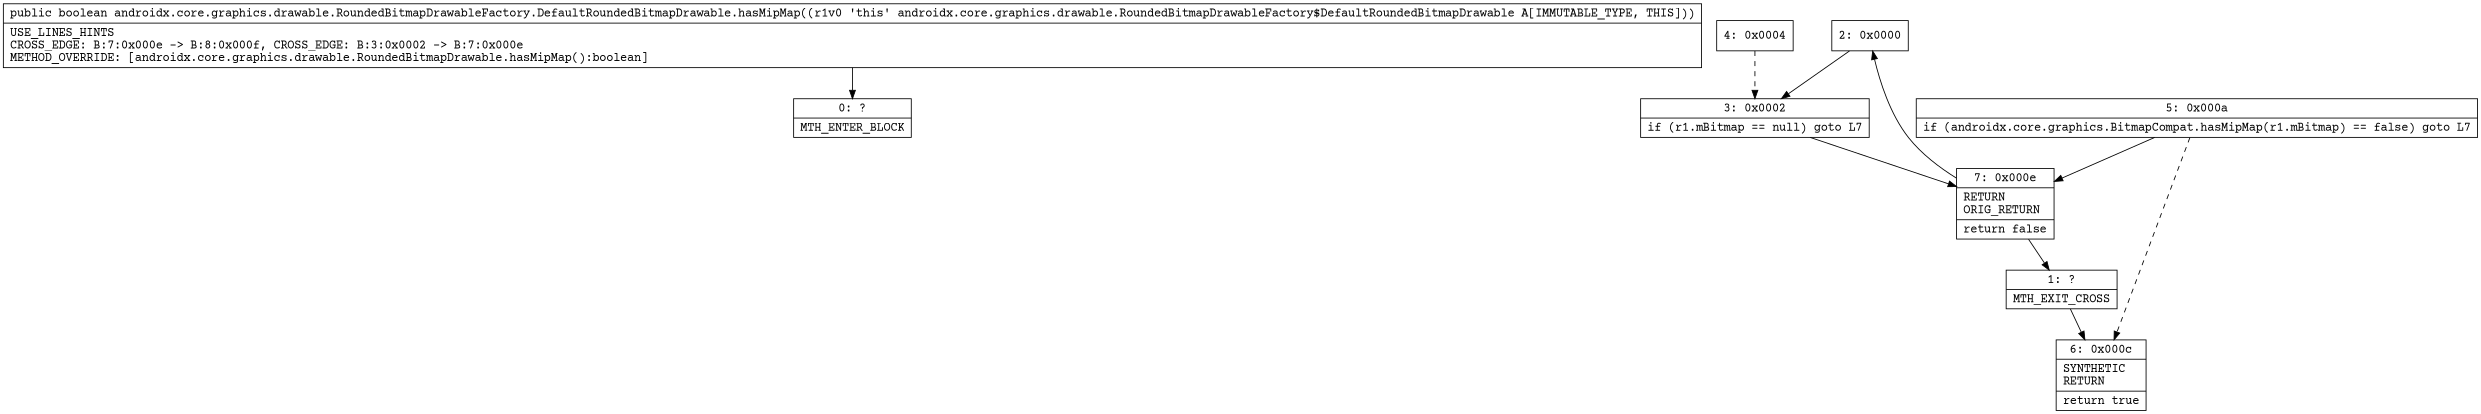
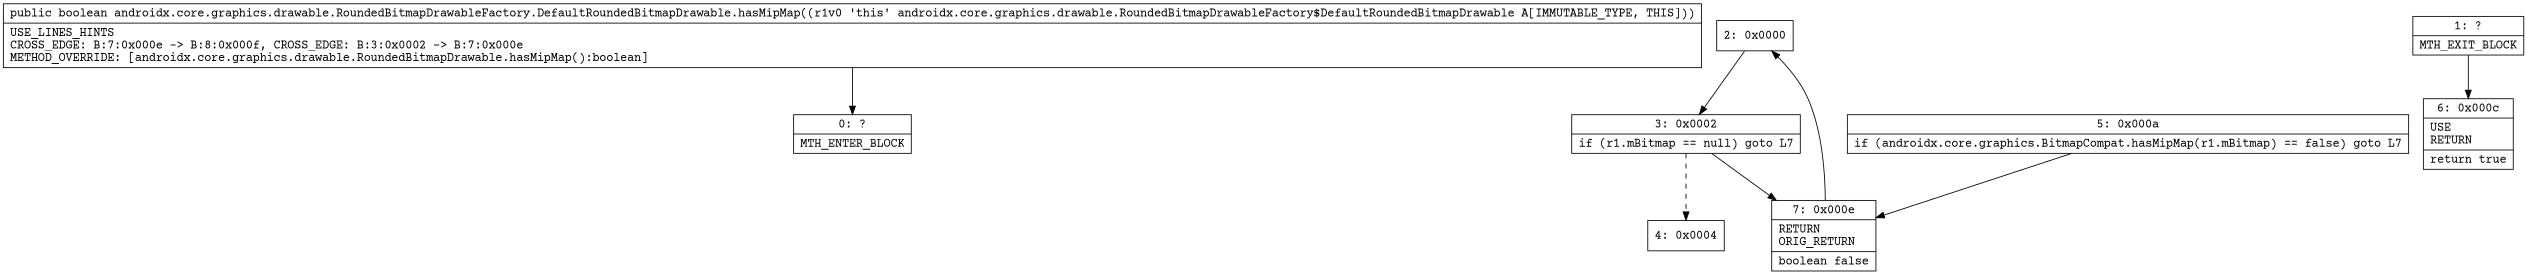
(1755, 70) -> (1686, 183)
(2005, 229) -> (1824, 261)
(2153, 235) -> none
(2036, 251) -> none
(2062, 299) -> (2468, 45)
(2094, 368) -> (2441, 127)
